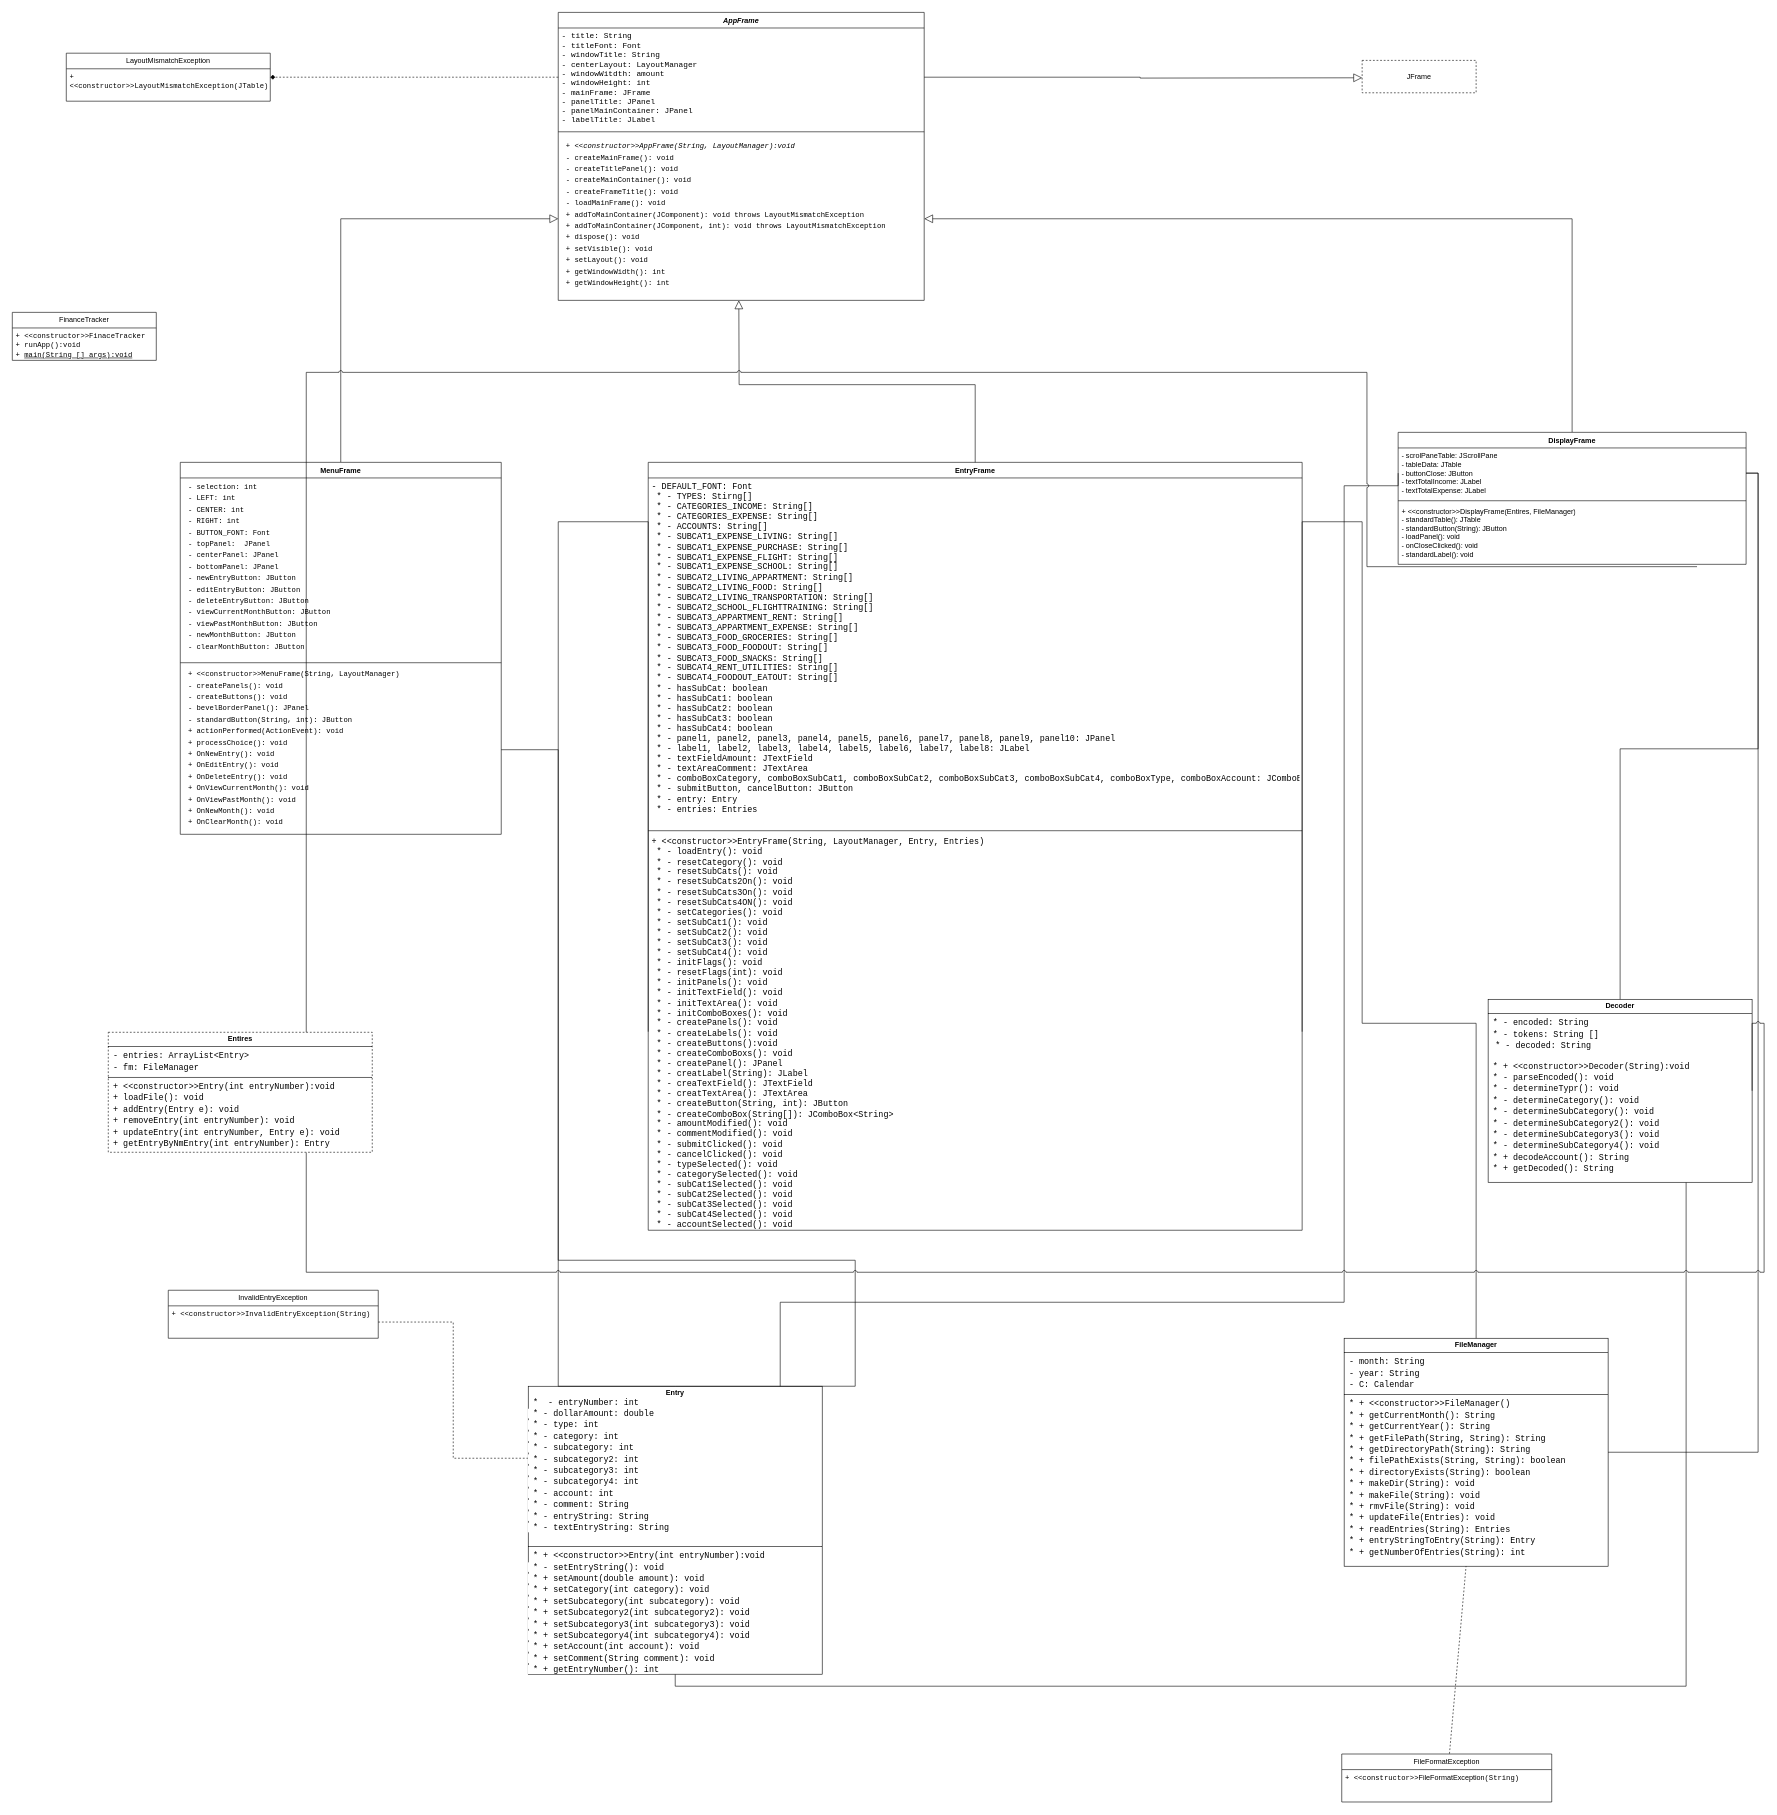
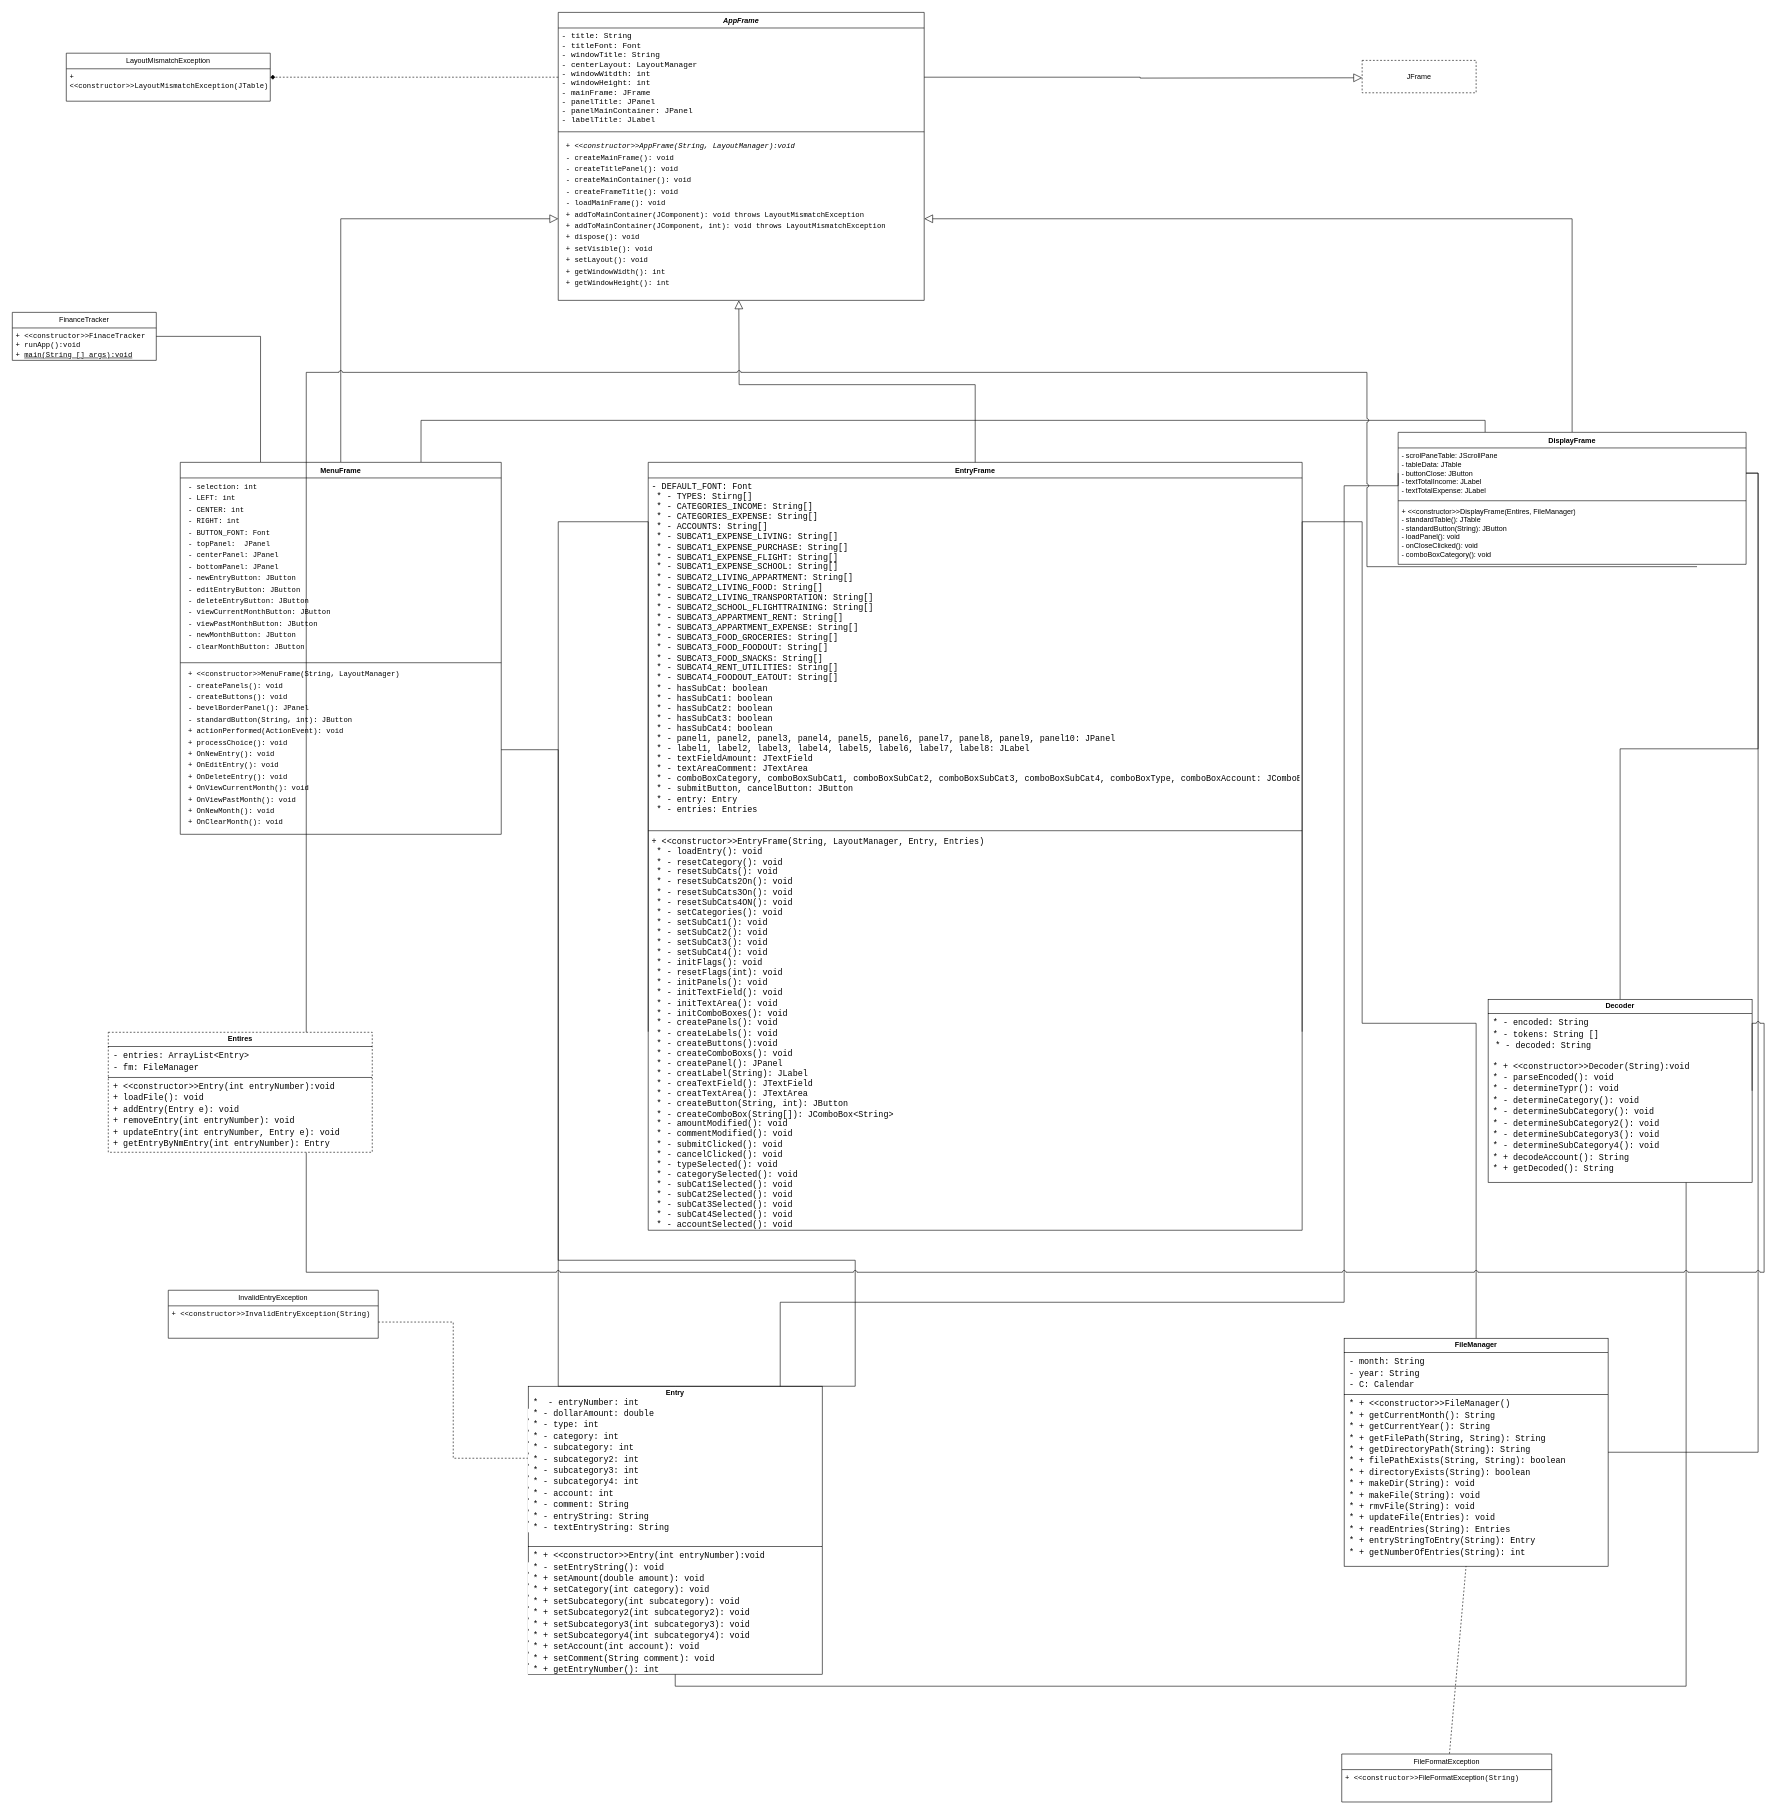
(618, 75) -> (618, 75)
none -> (261, 347)
none -> (958, 420)
(1497, 533) -> (1497, 533)
